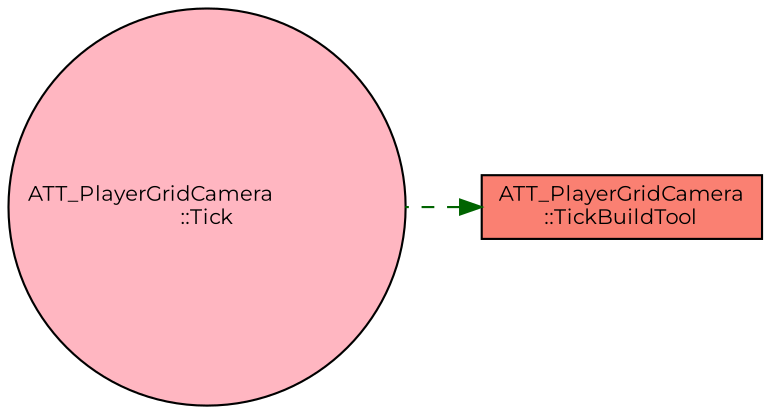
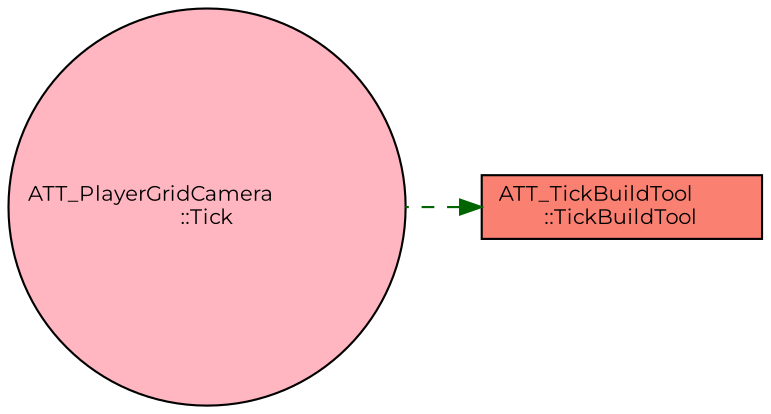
(622, 207) -> (622, 207)
